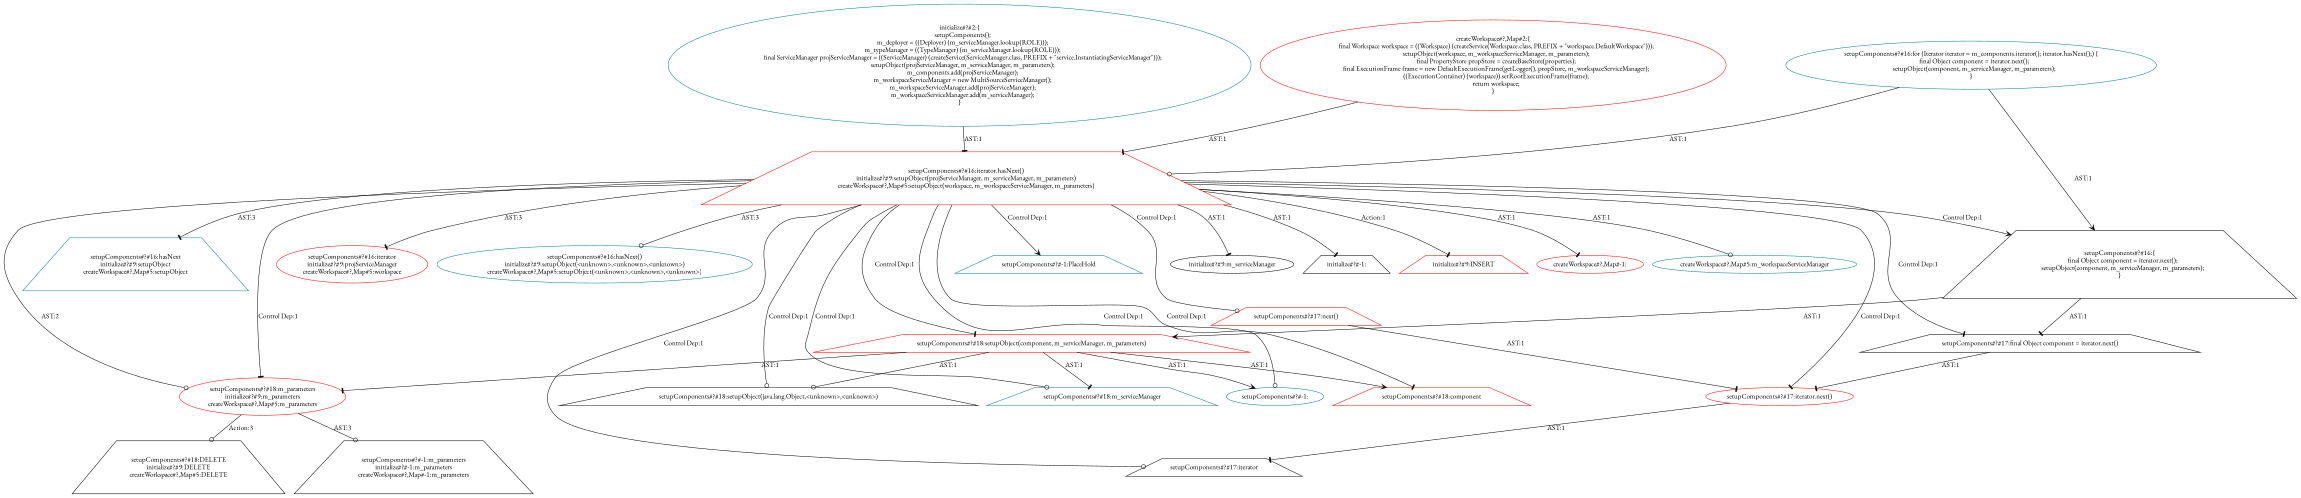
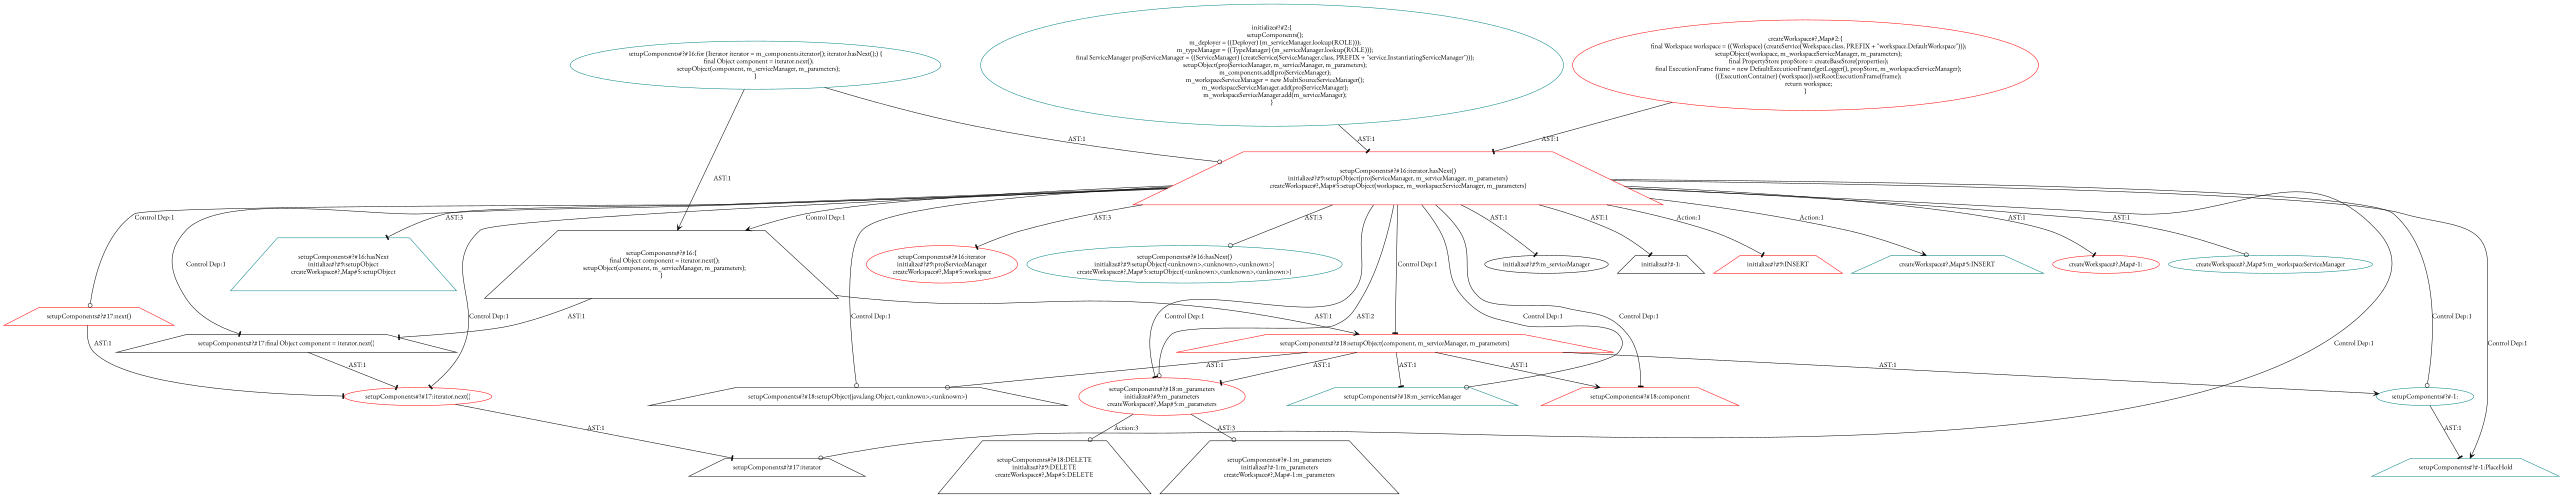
none -> (1948, 264)
none -> (2445, 431)
